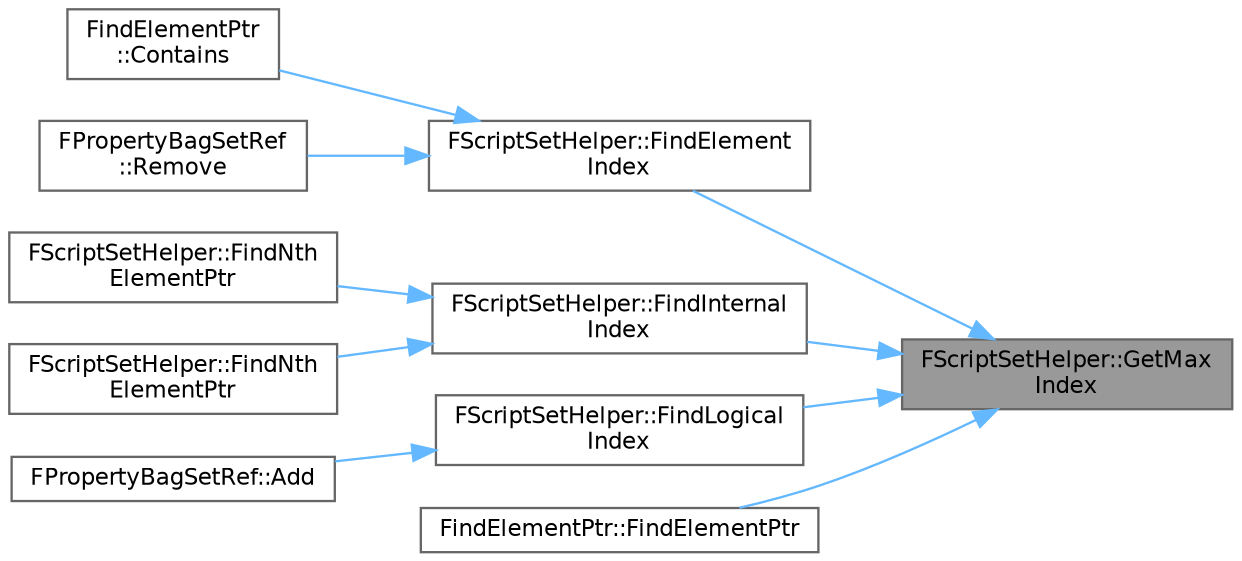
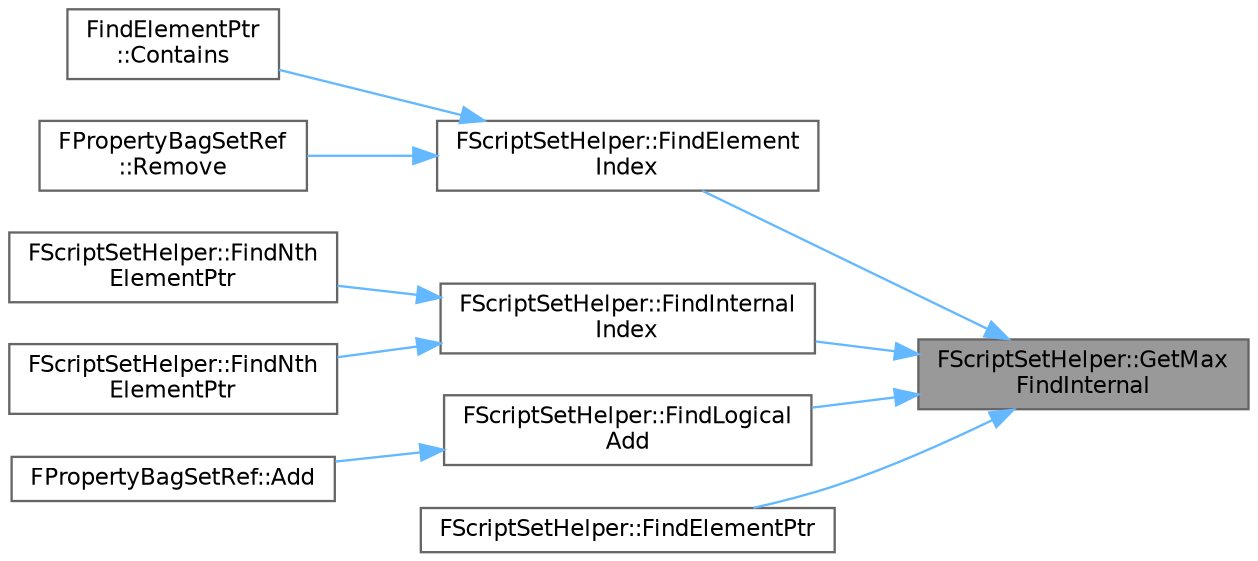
(1067, 374) -> (1083, 374)
(620, 430) -> (628, 430)
(620, 530) -> (628, 530)
